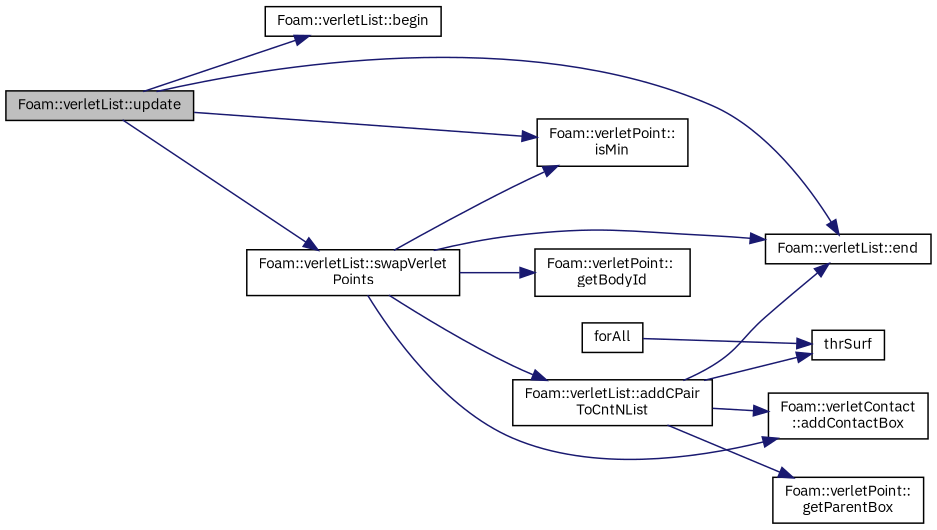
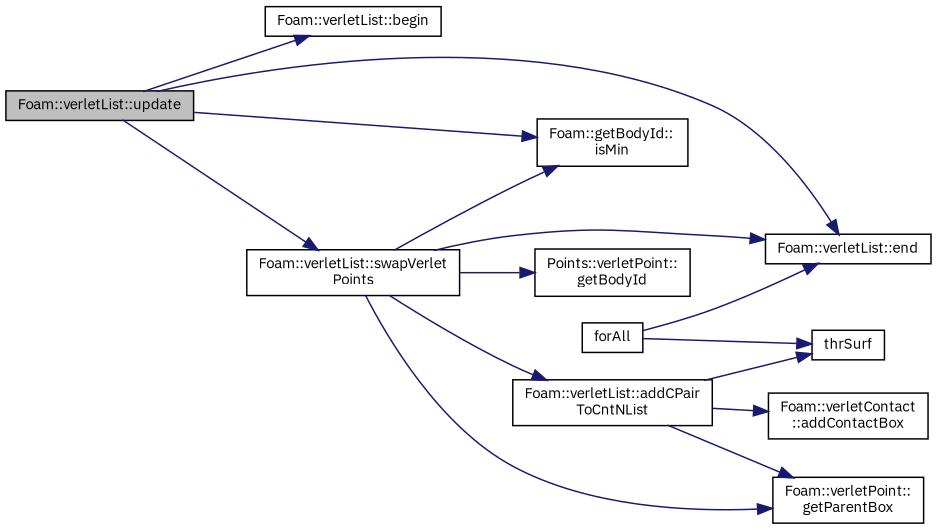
(613, 143) -> (613, 143)
(613, 273) -> (613, 273)
(752, 330) -> (726, 305)
(536, 446) -> (523, 471)
